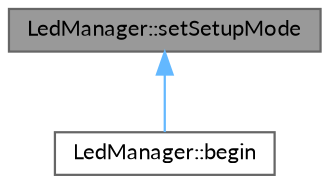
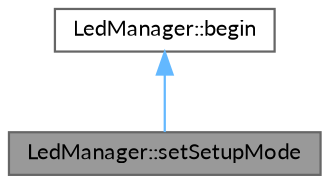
(165, 103) -> (165, 103)
